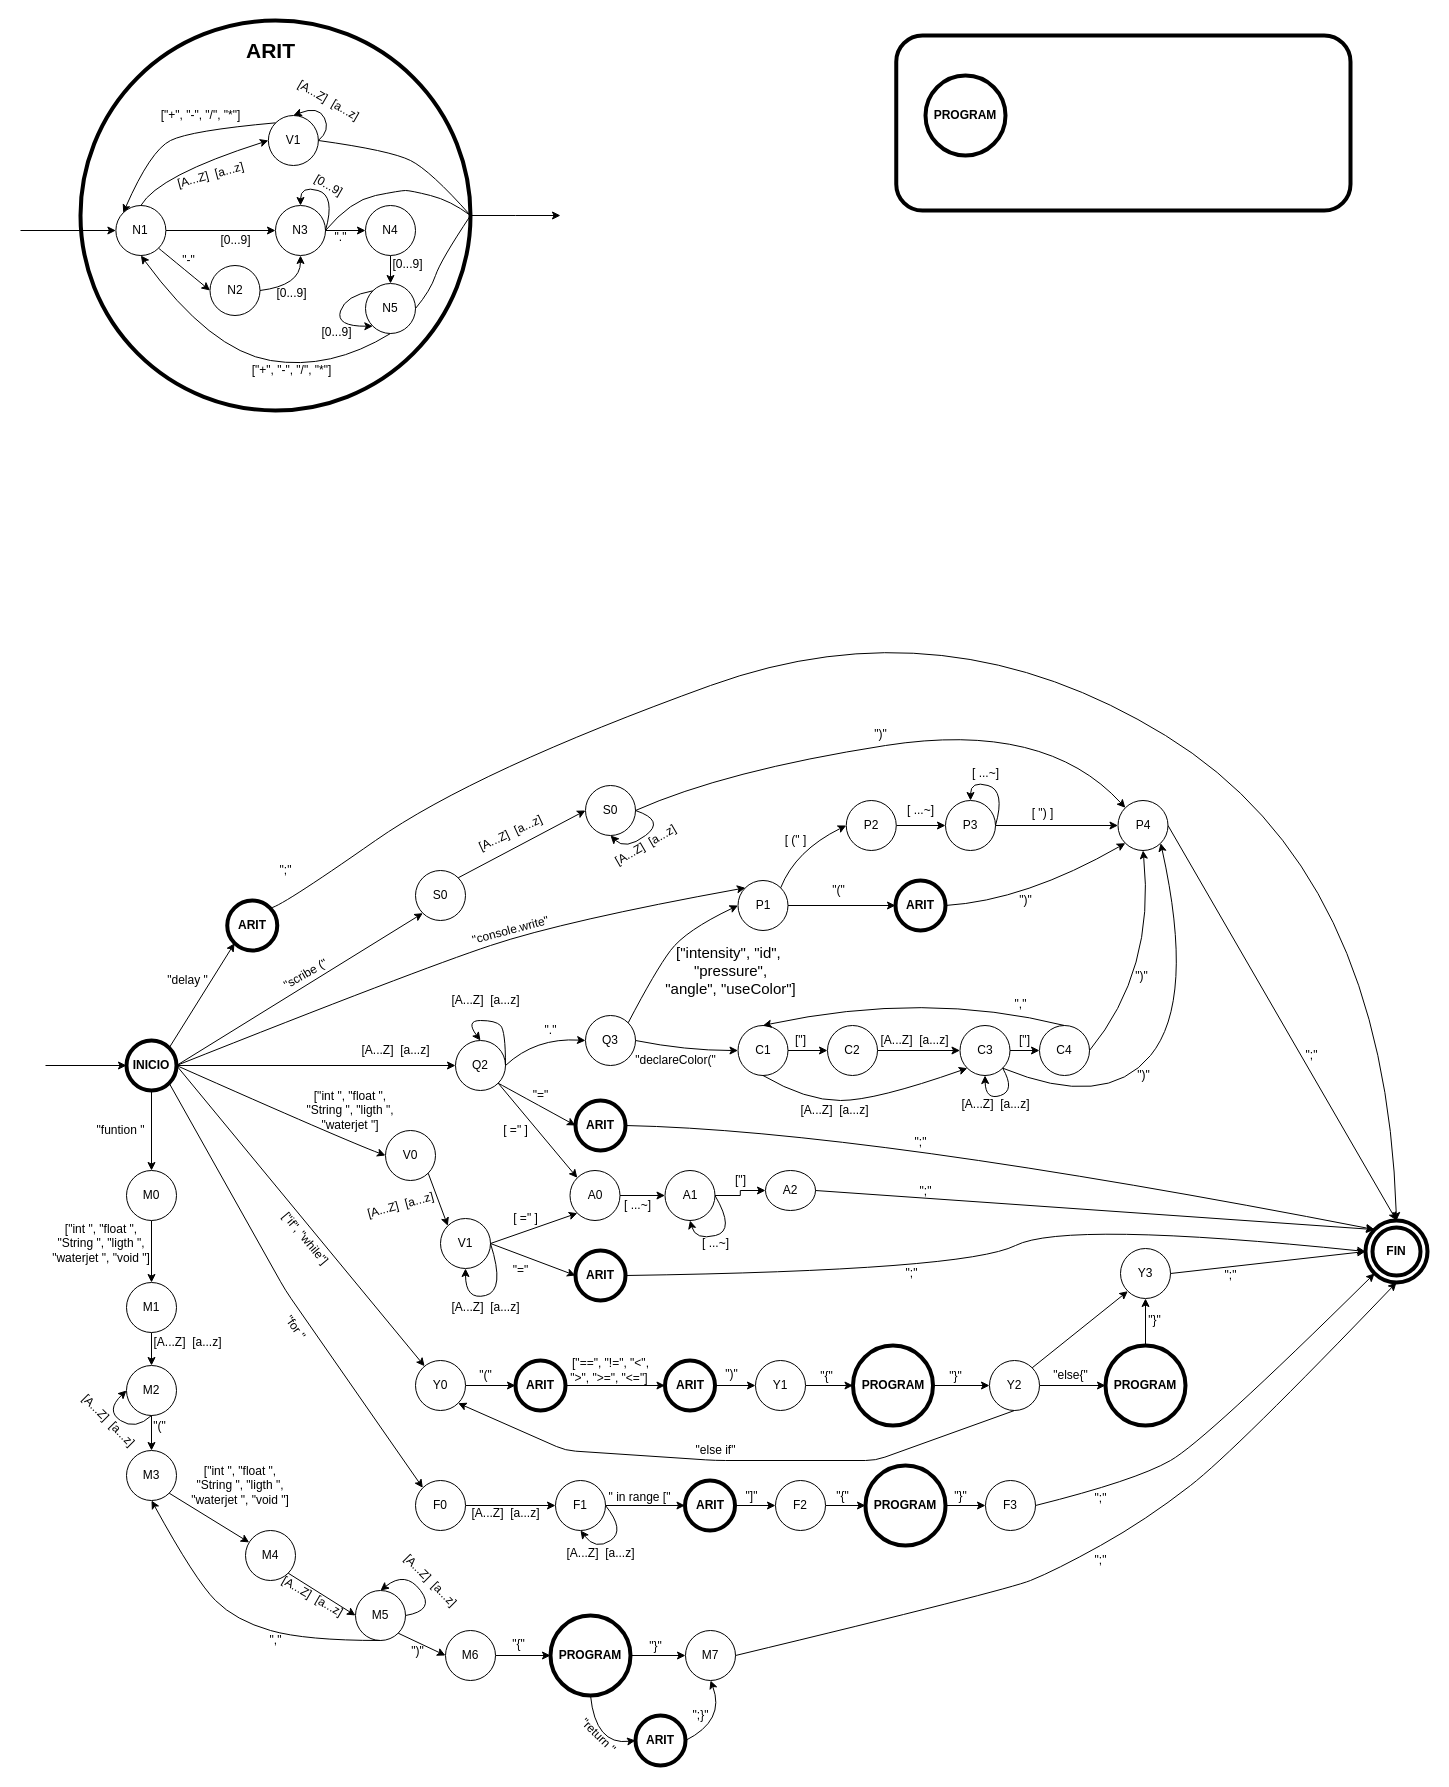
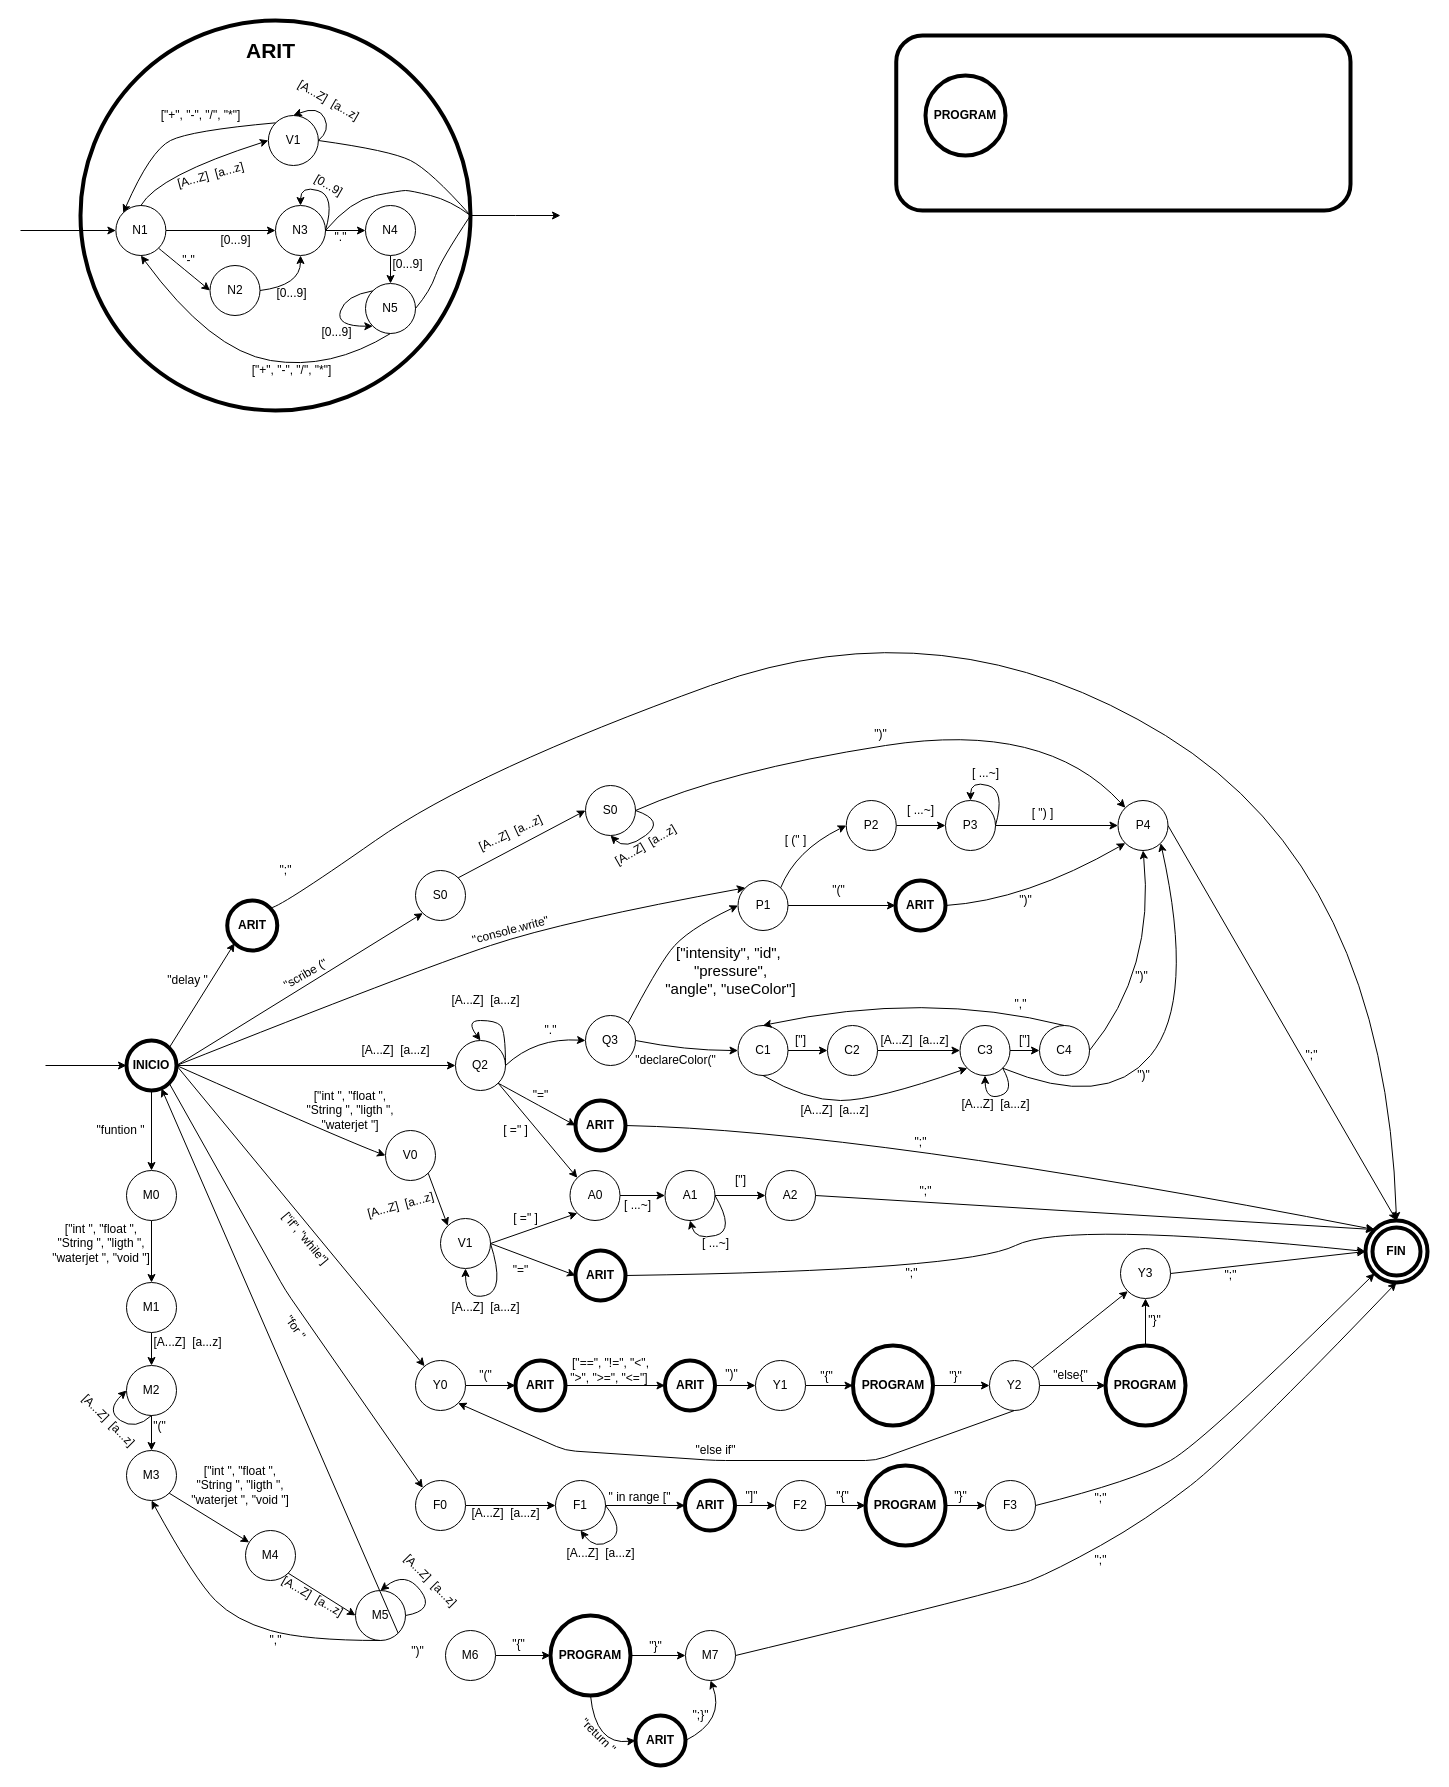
(791, 1191) -> (791, 1196)
(418, 1643) -> (281, 1364)
